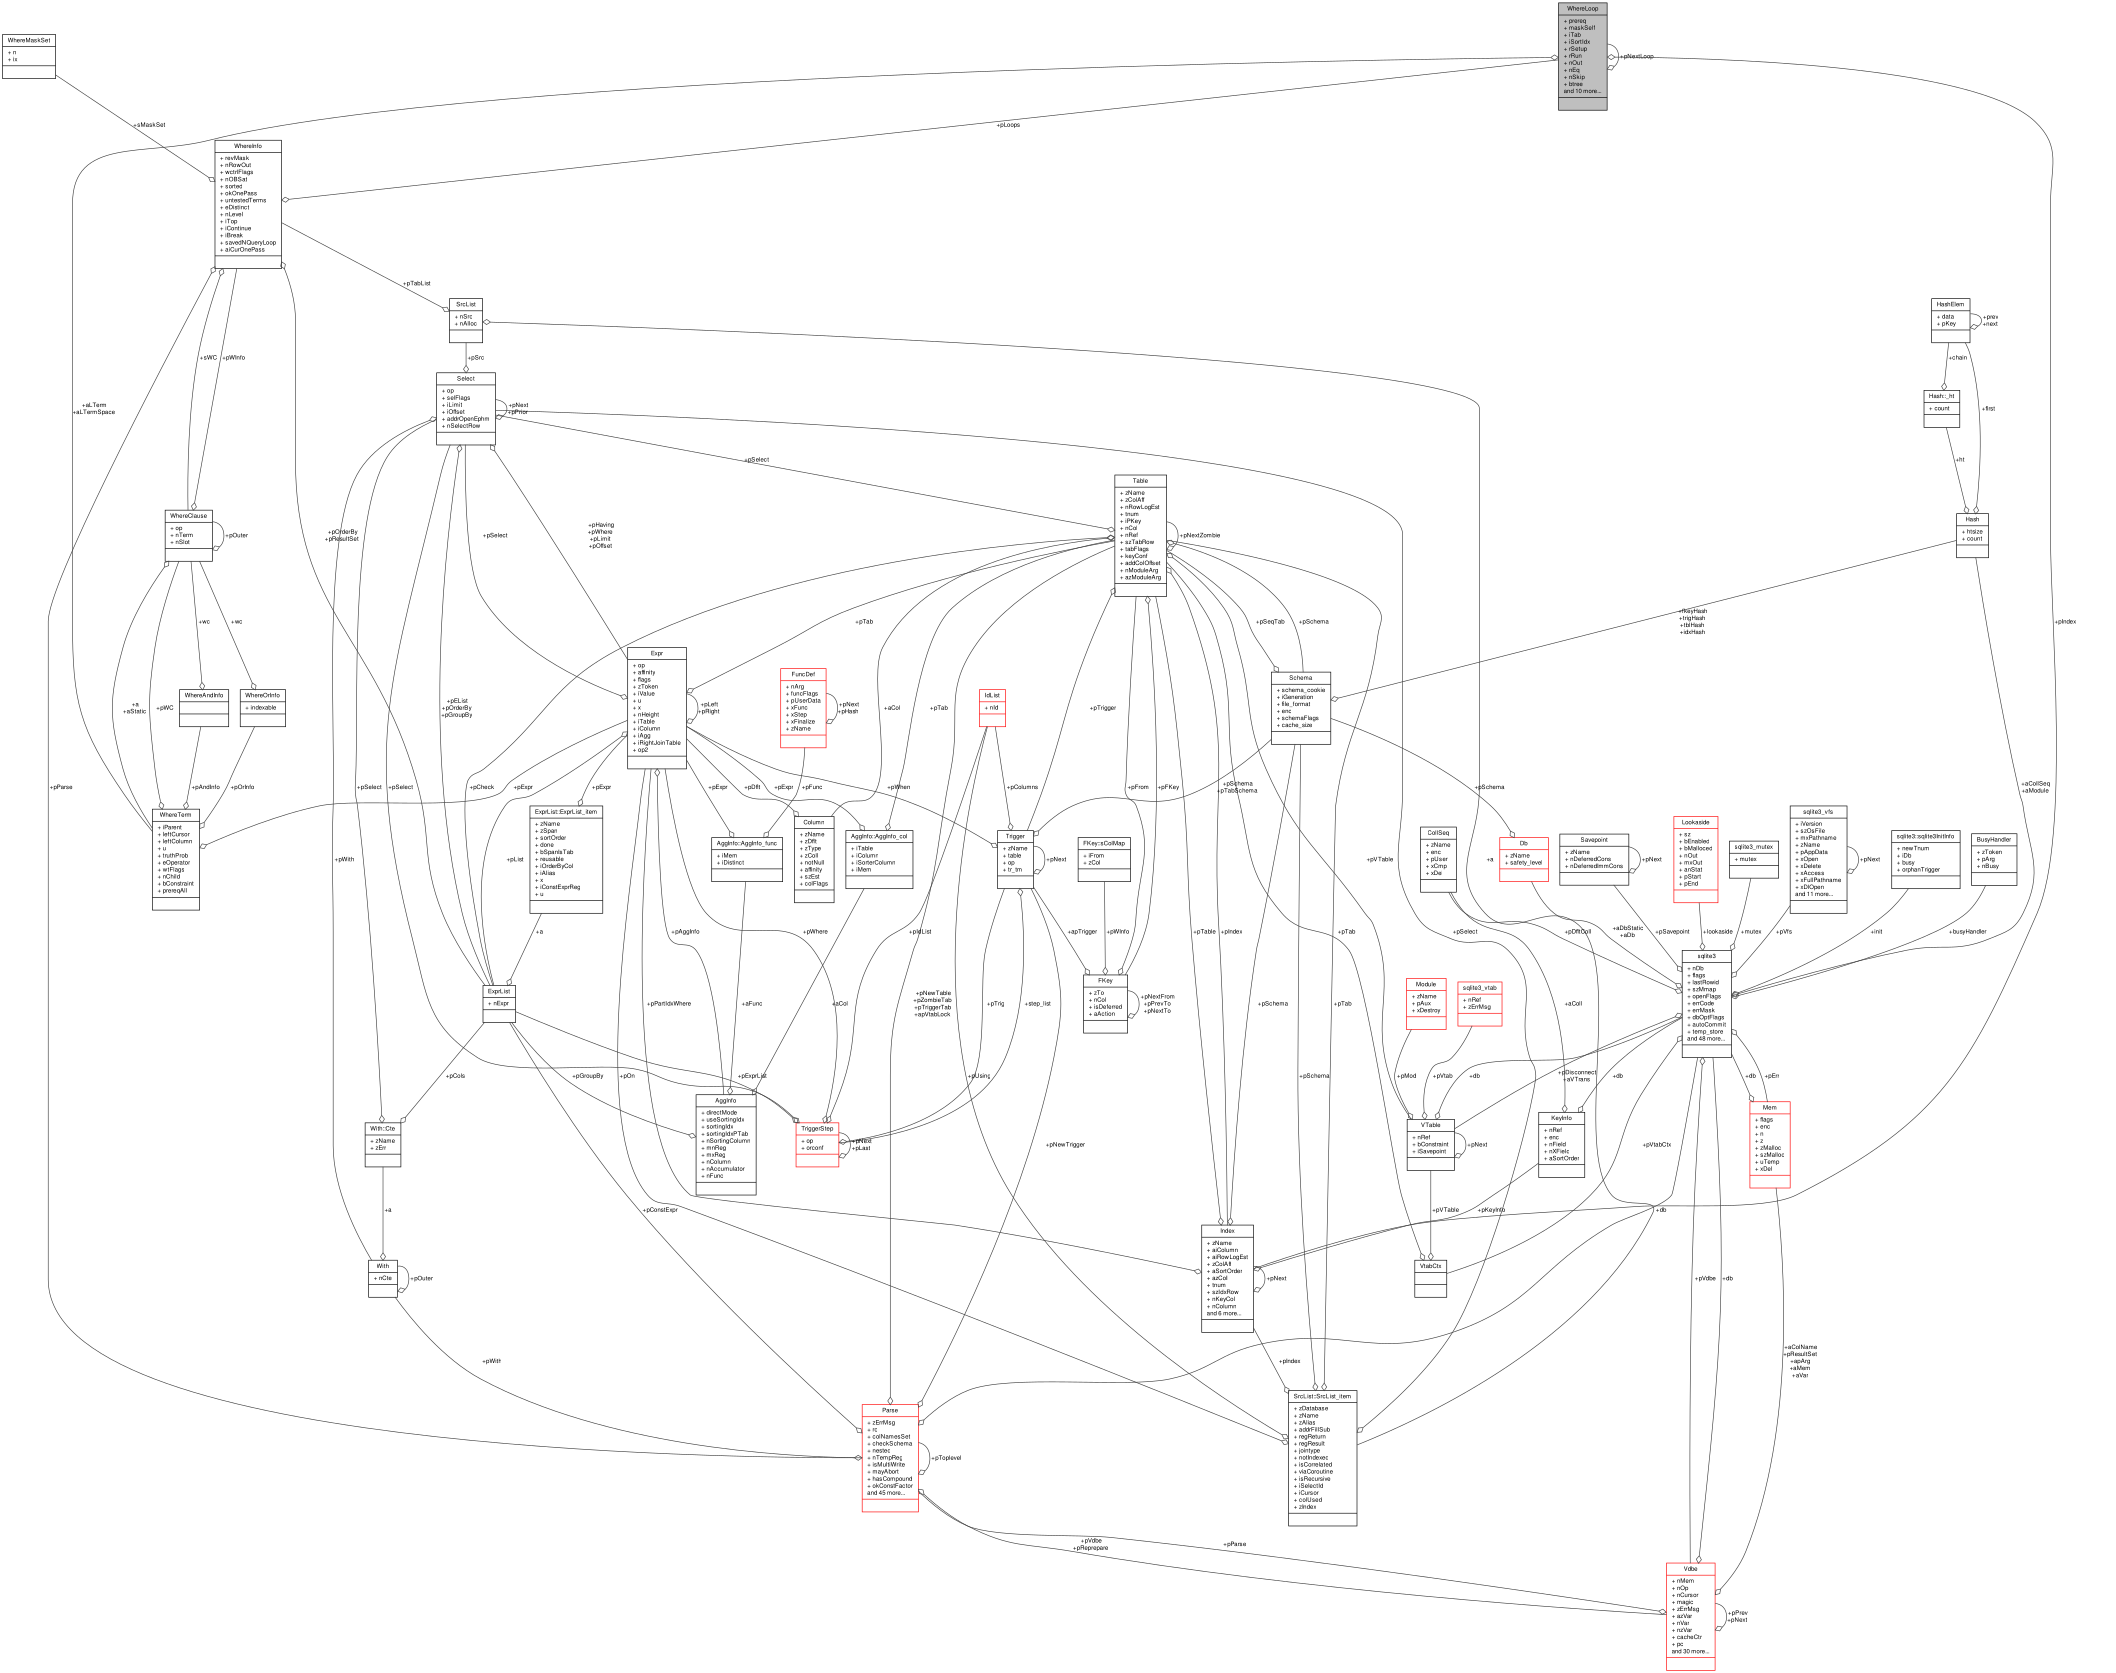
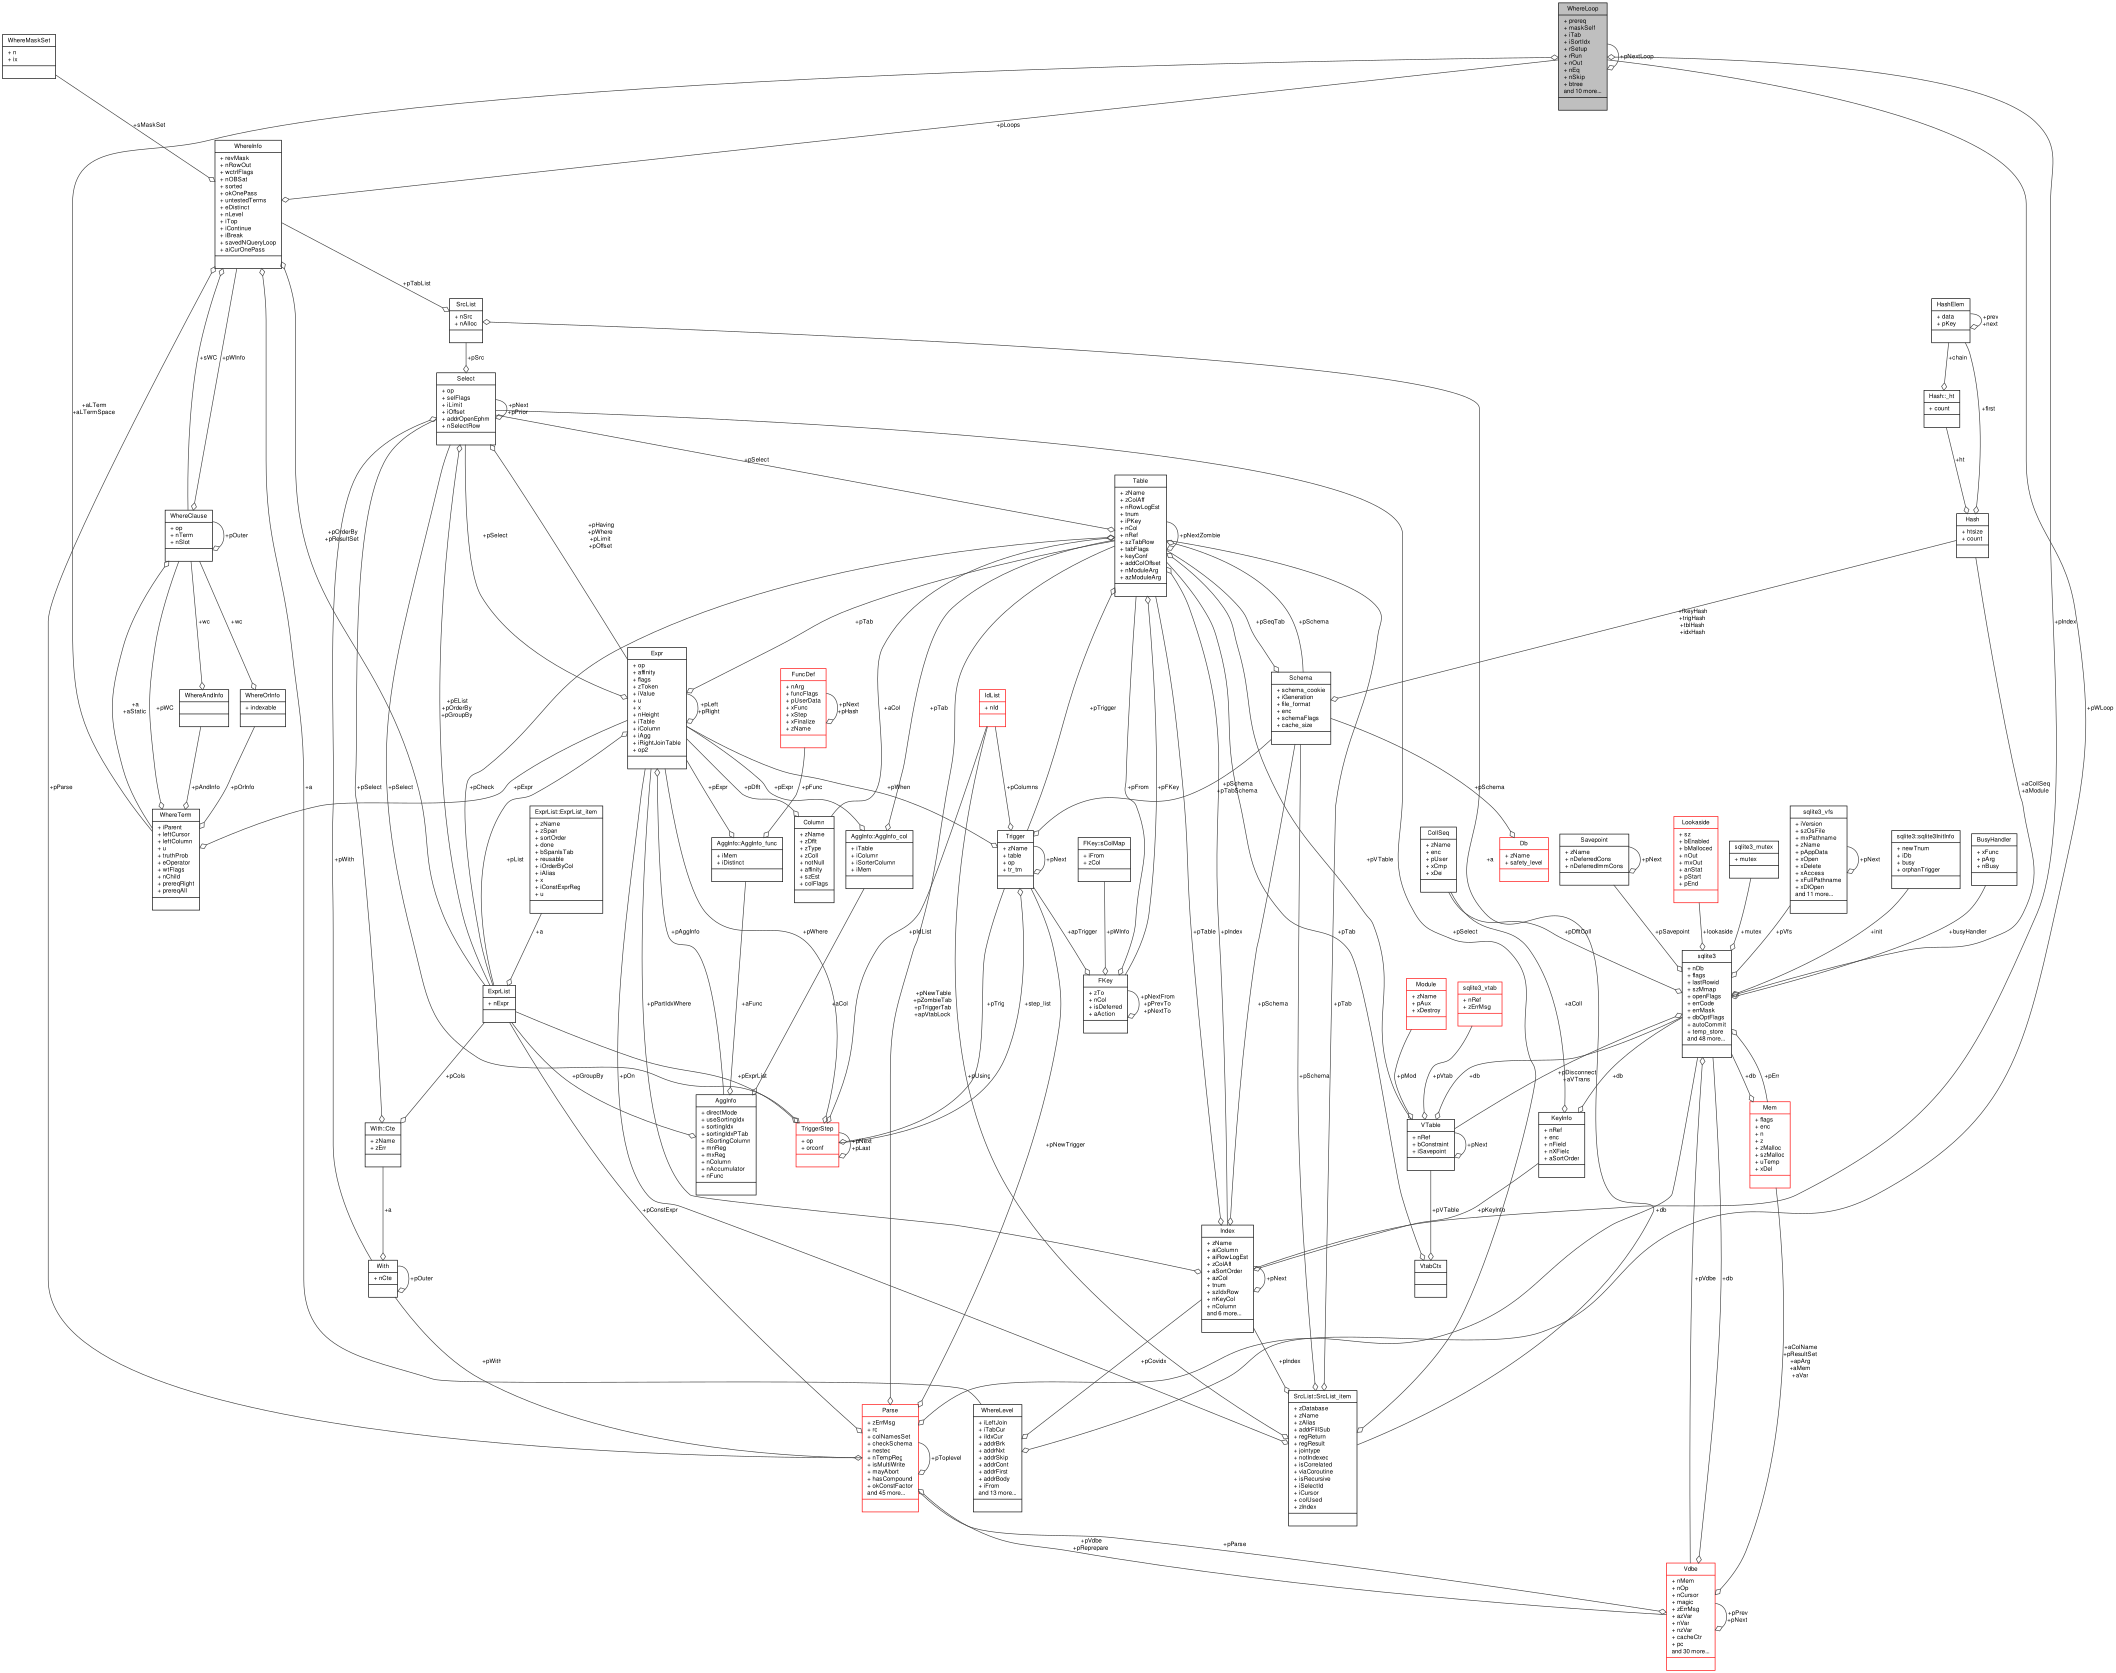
(601, 765) -> none
(1989, 852) -> (1988, 852)
(176, 884) -> (176, 884)
(1602, 930) -> none
(1595, 1190) -> none
none -> (998, 1458)
